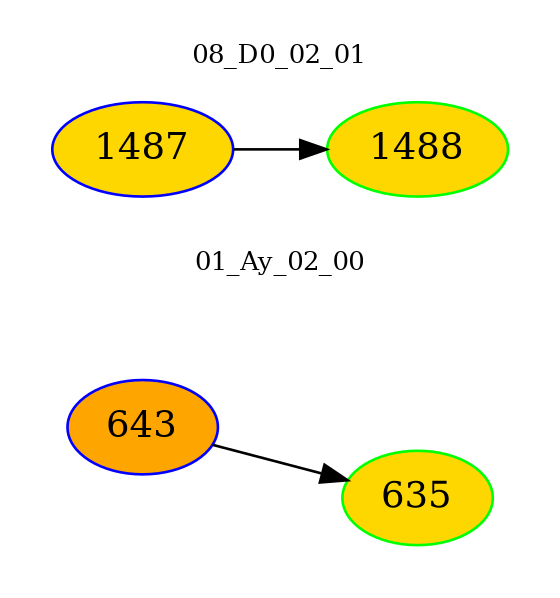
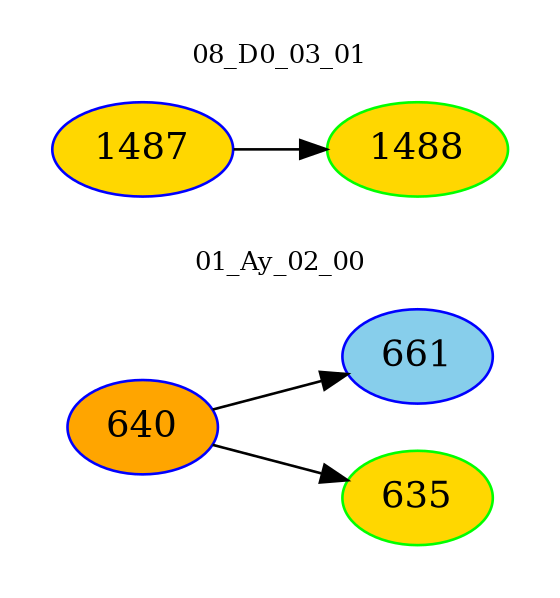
(280, 56) -> (280, 56)
none -> (418, 356)
(143, 427) -> (143, 427)
